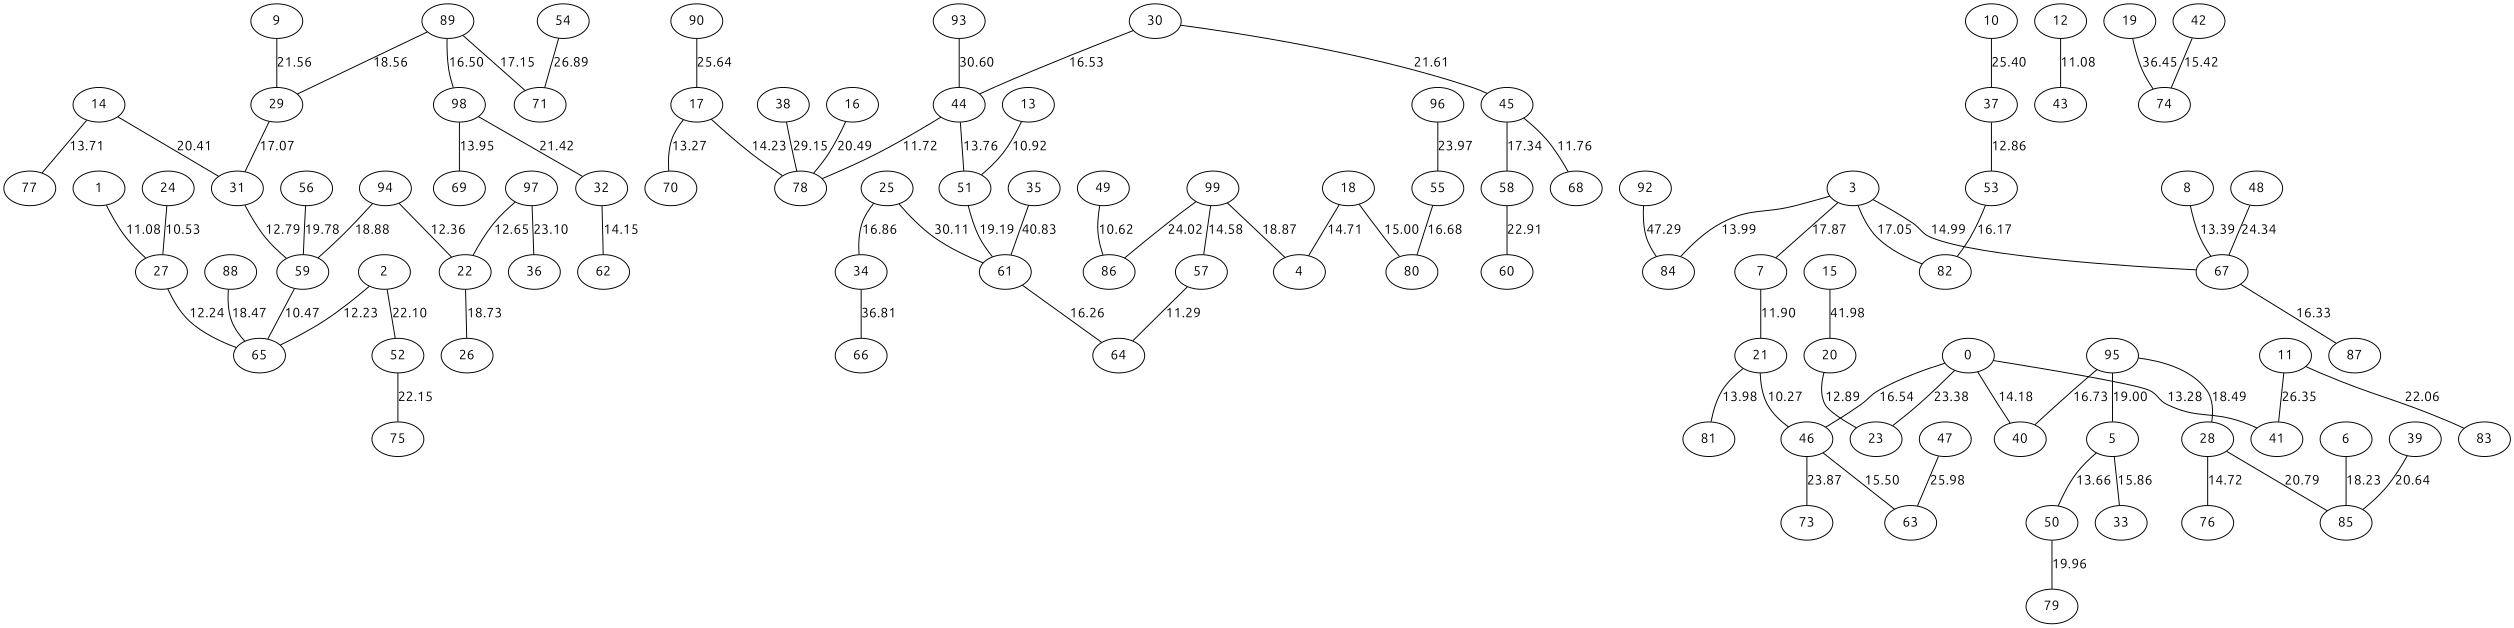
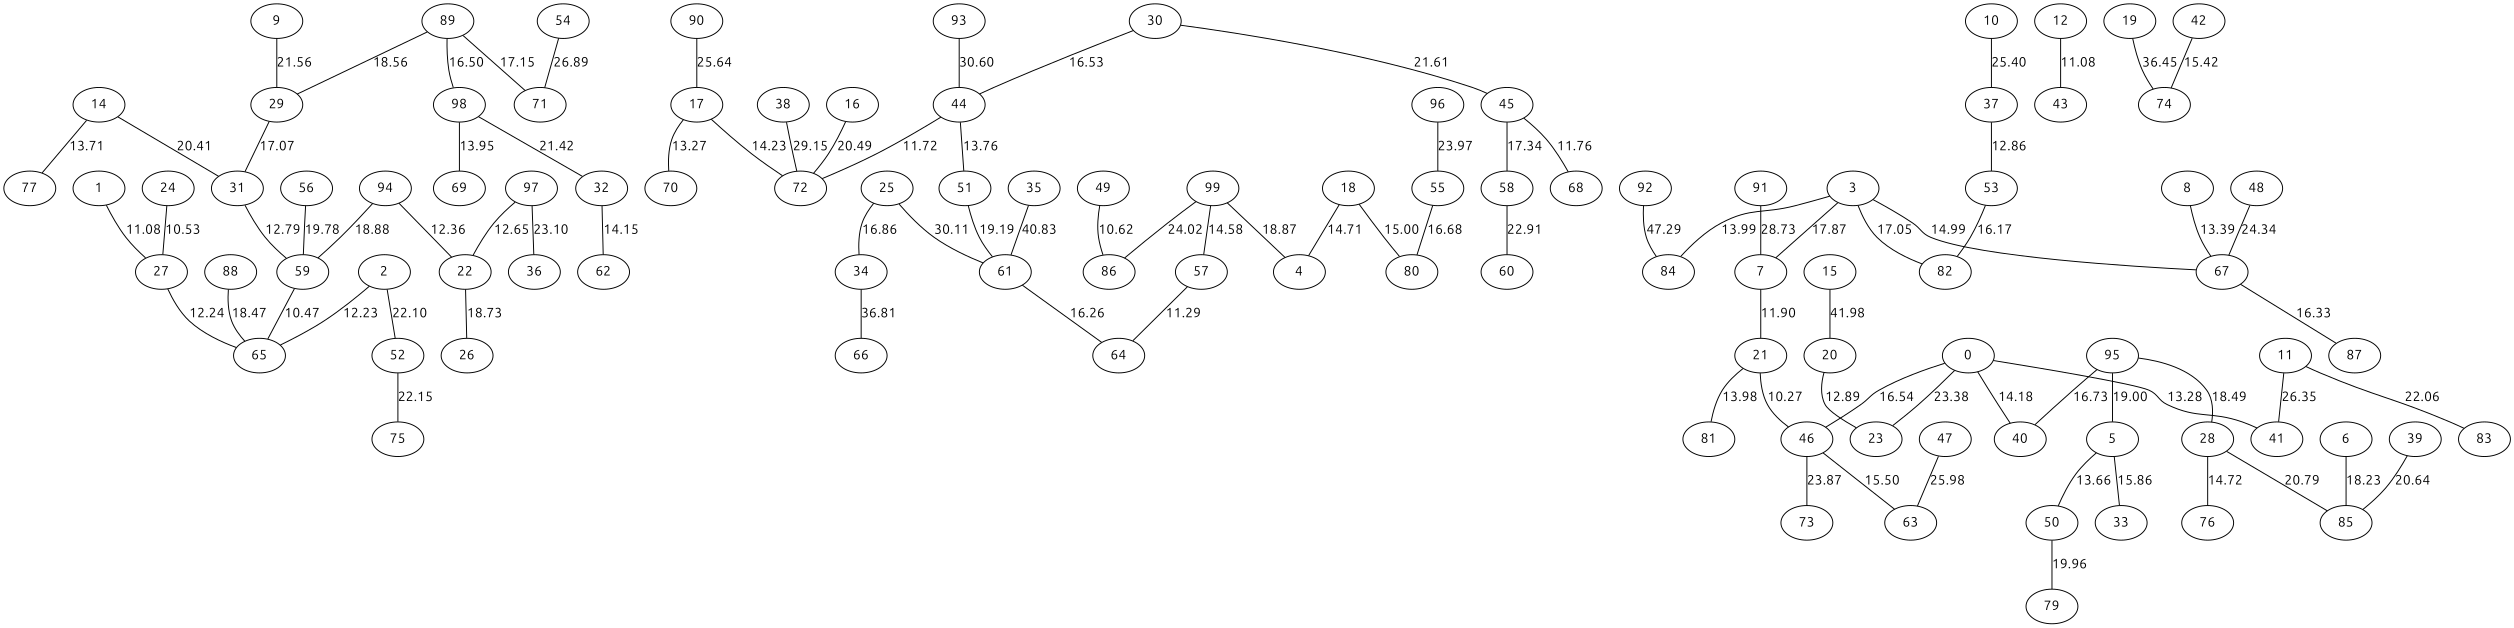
(1028, 105) -> none
(801, 188) -> (801, 188)
none -> (1761, 188)
